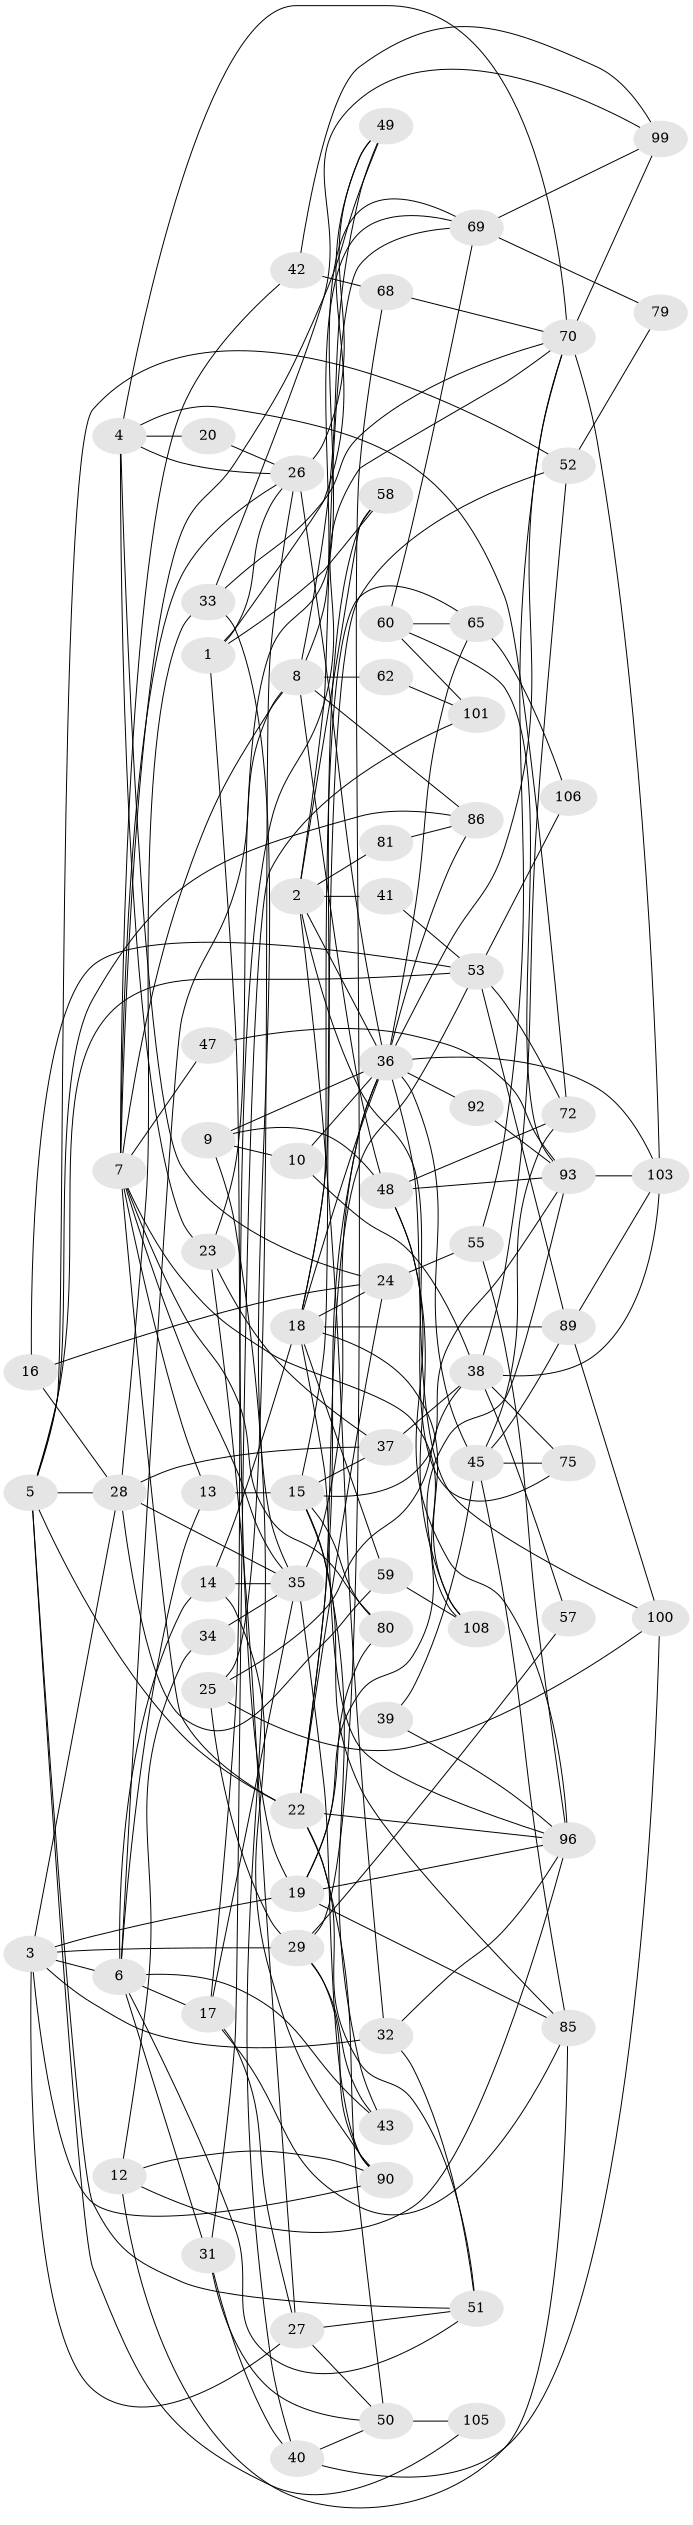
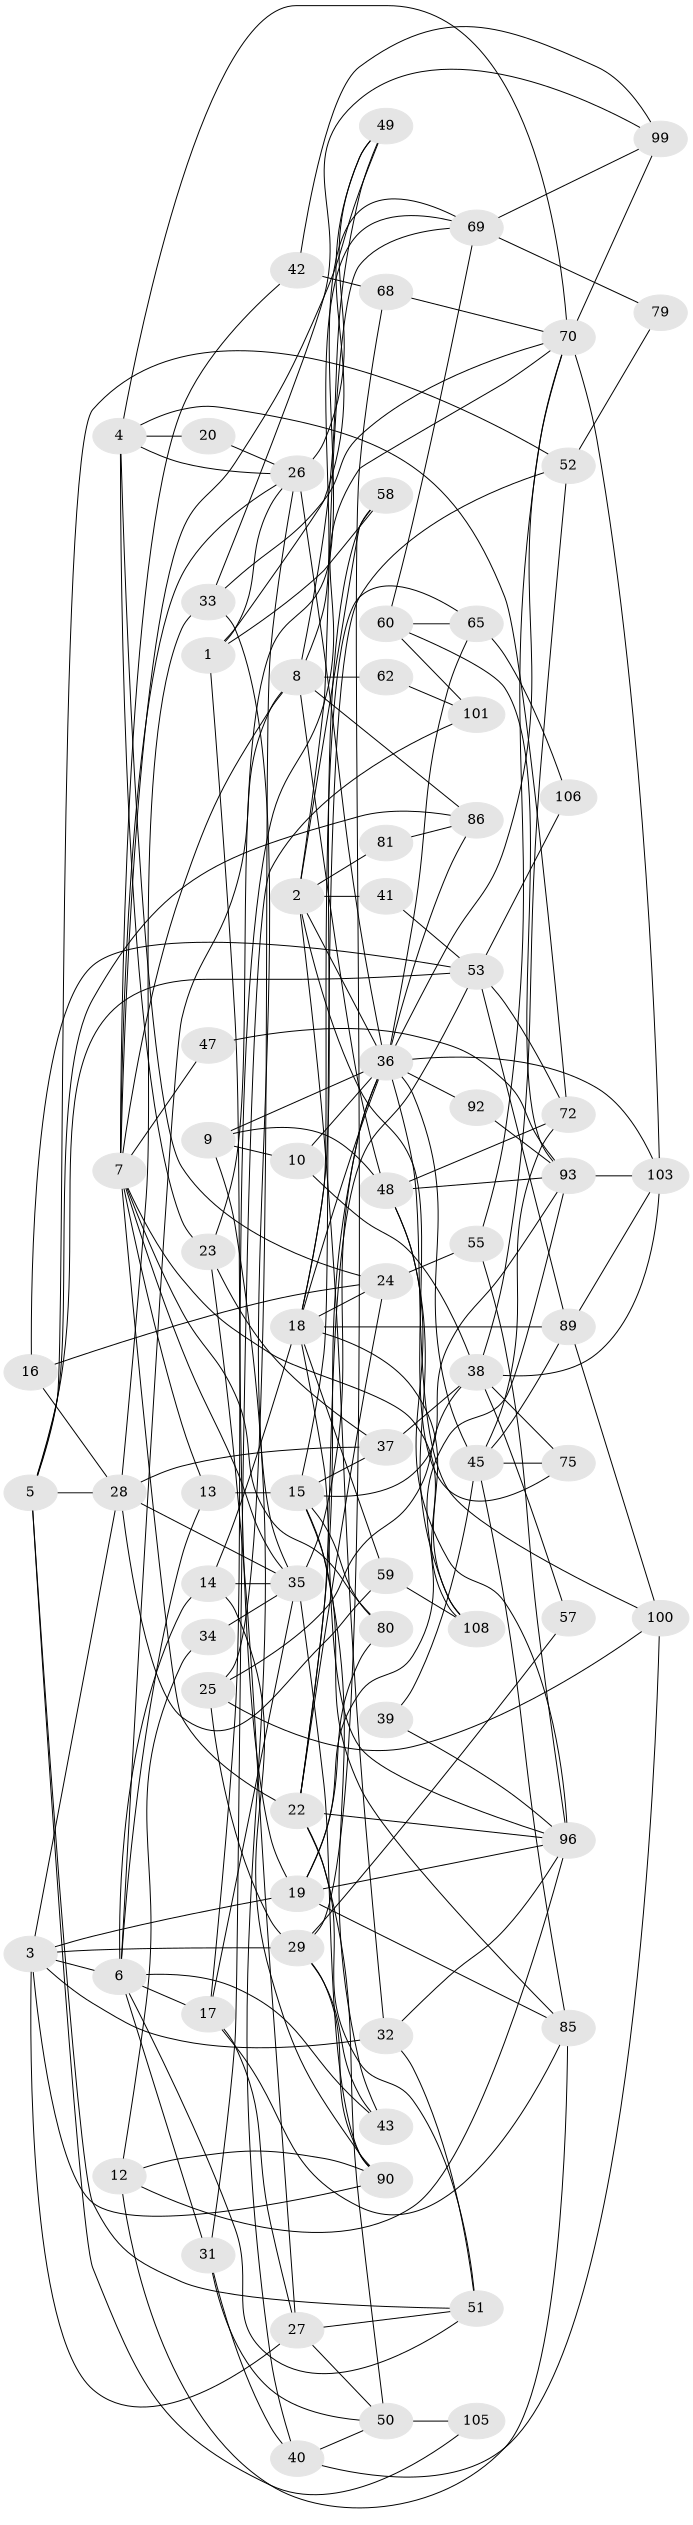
(128, 1668) -> none
